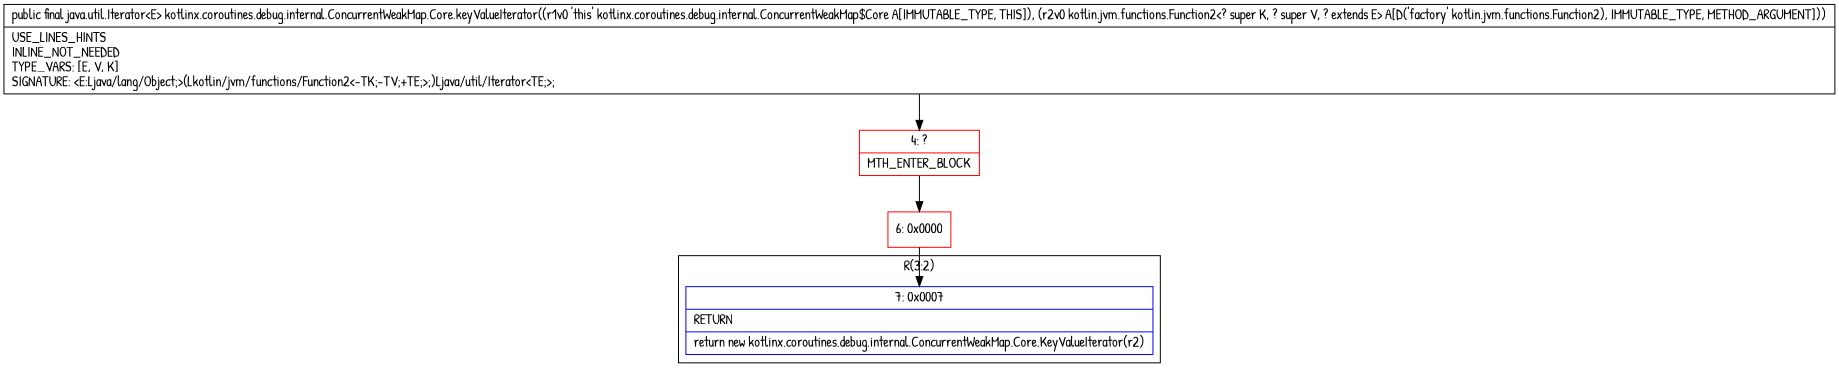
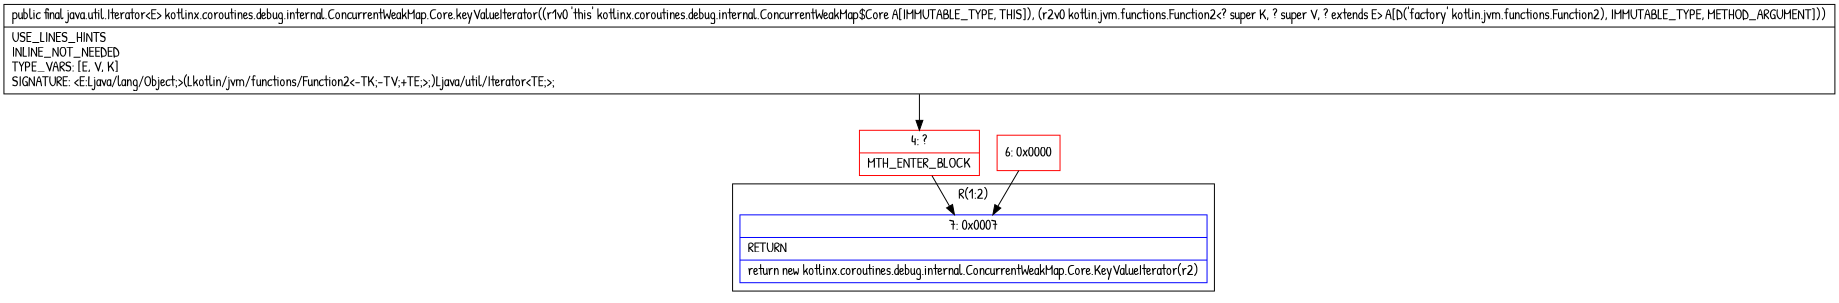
(919, 189) -> (941, 191)
(919, 267) -> (974, 195)
